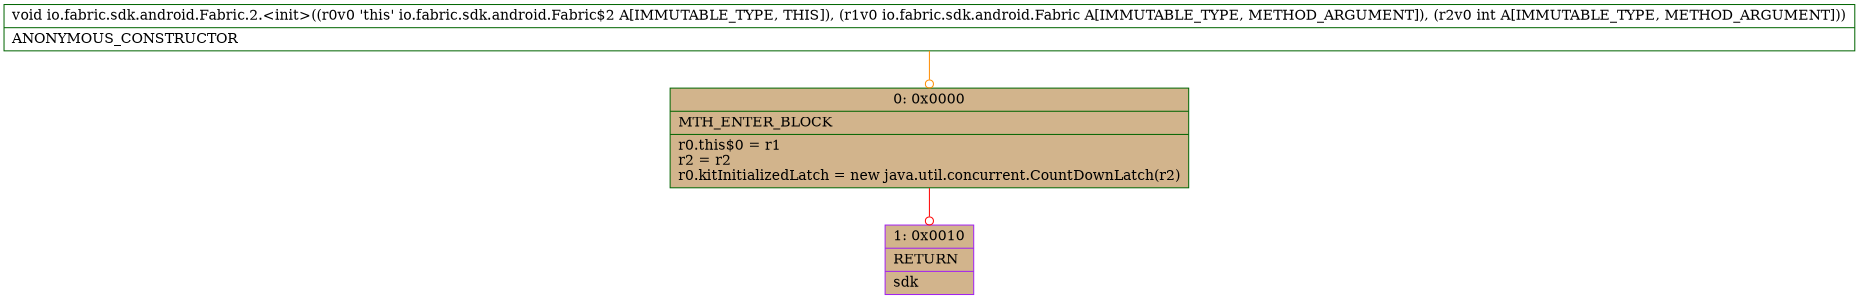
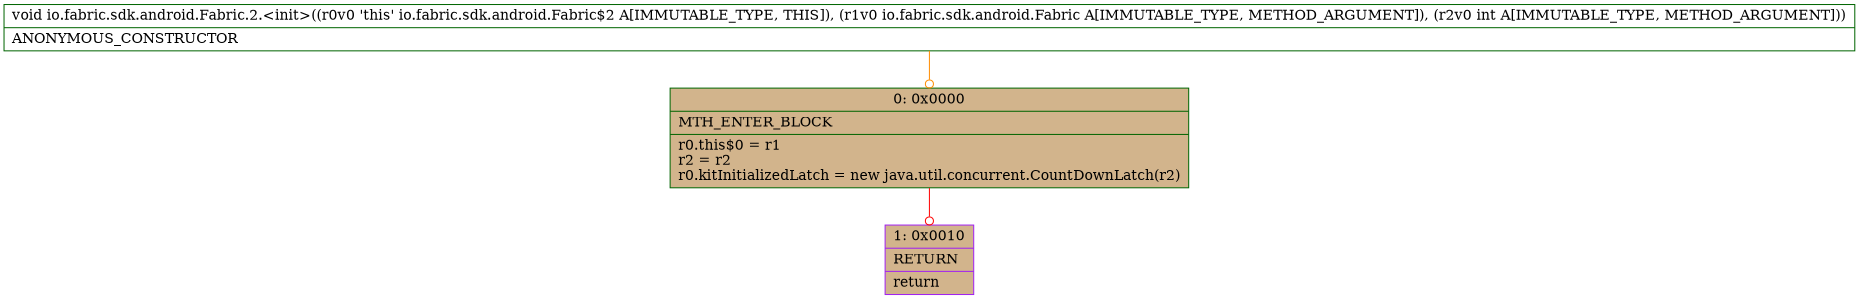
(906, 282) -> (916, 282)
